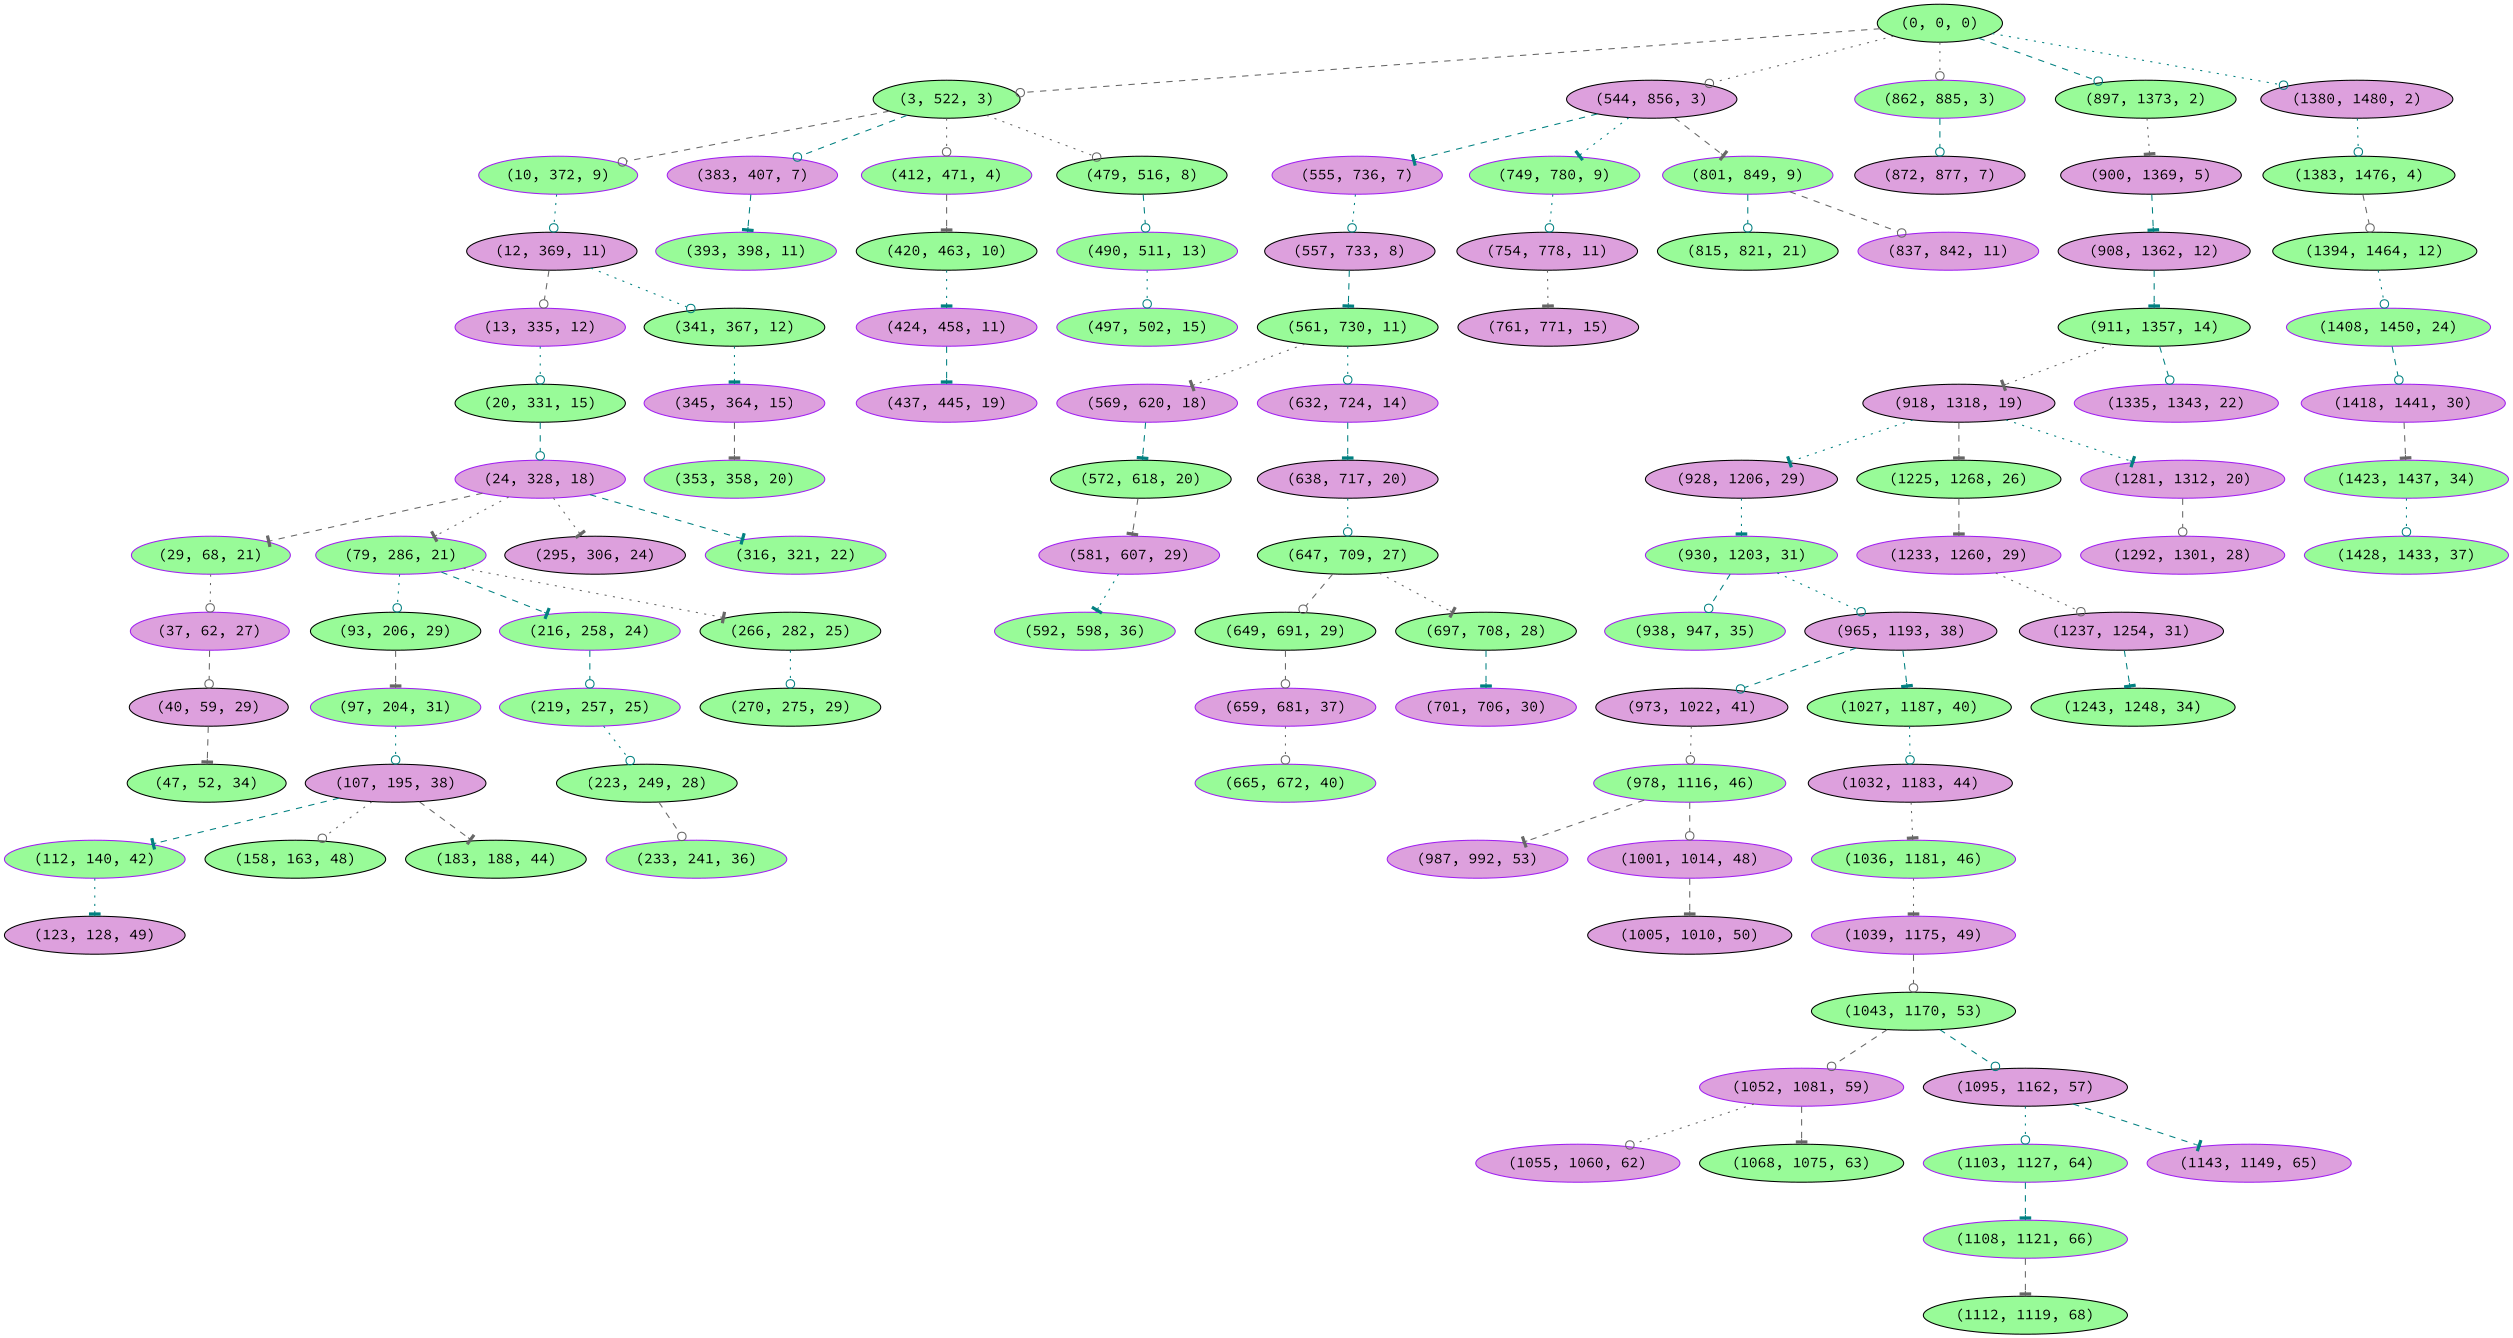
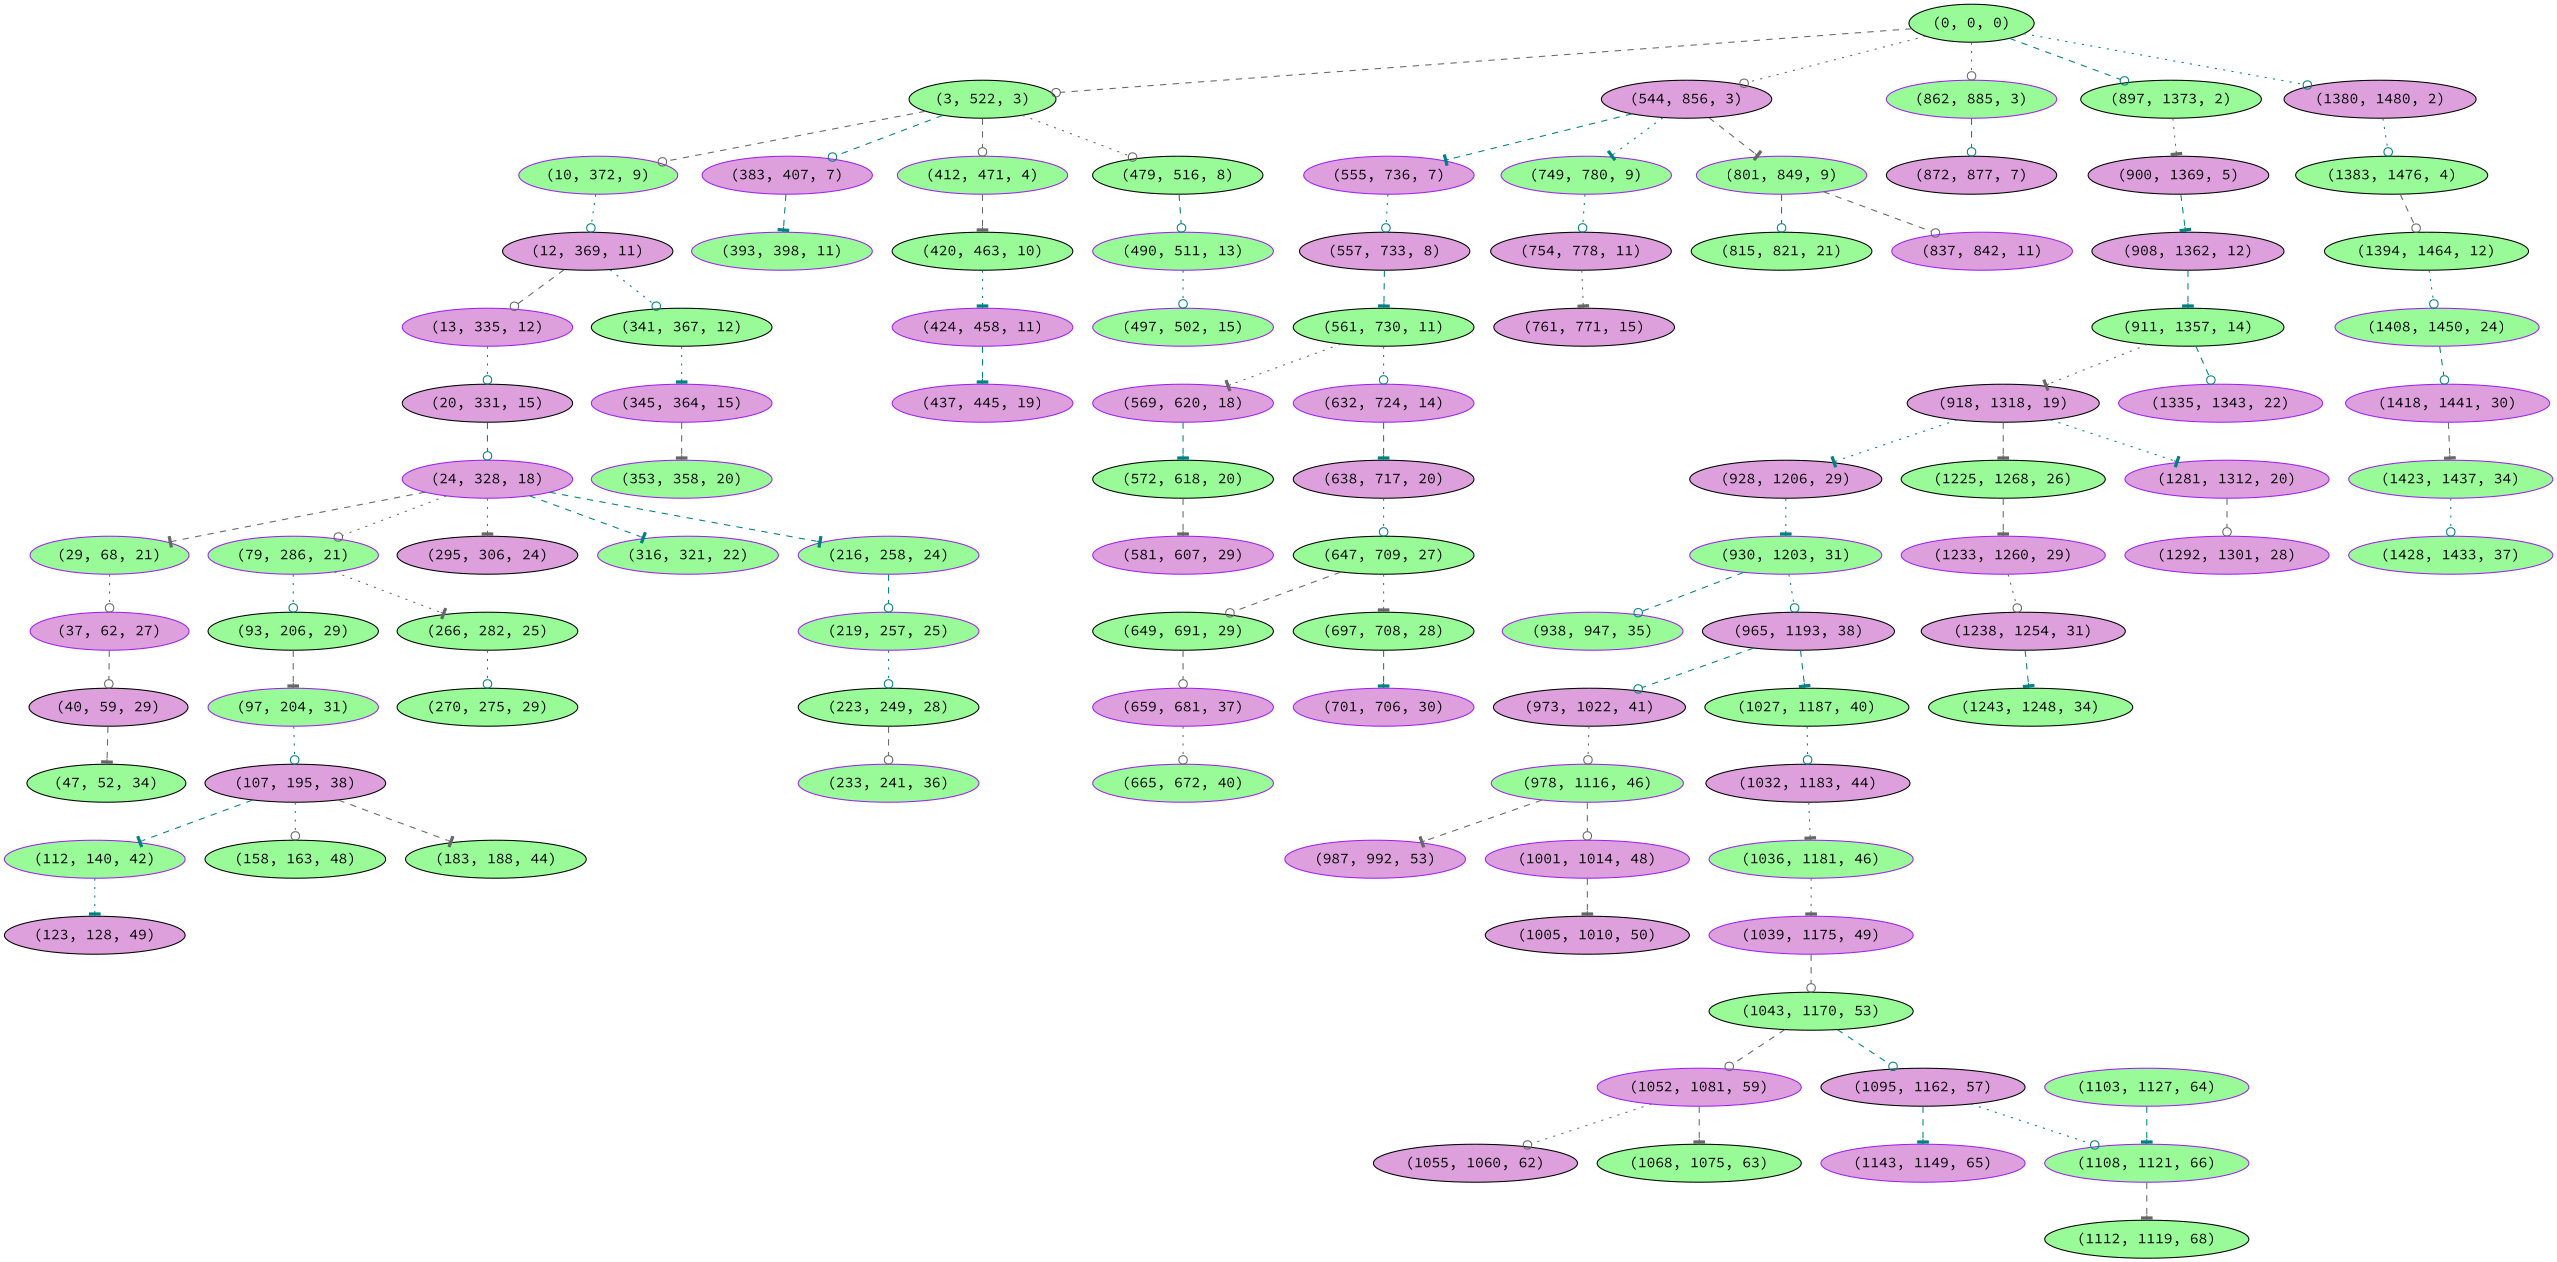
(947, 133) -> (983, 133)
(540, 403) -> (487, 403)
(473, 516) -> (394, 516)
(493, 592) -> (683, 517)
(1085, 631) -> none
(2121, 631) -> (2023, 631)
(2025, 1121) -> (2031, 1124)
(1578, 1163) -> (1475, 1163)
